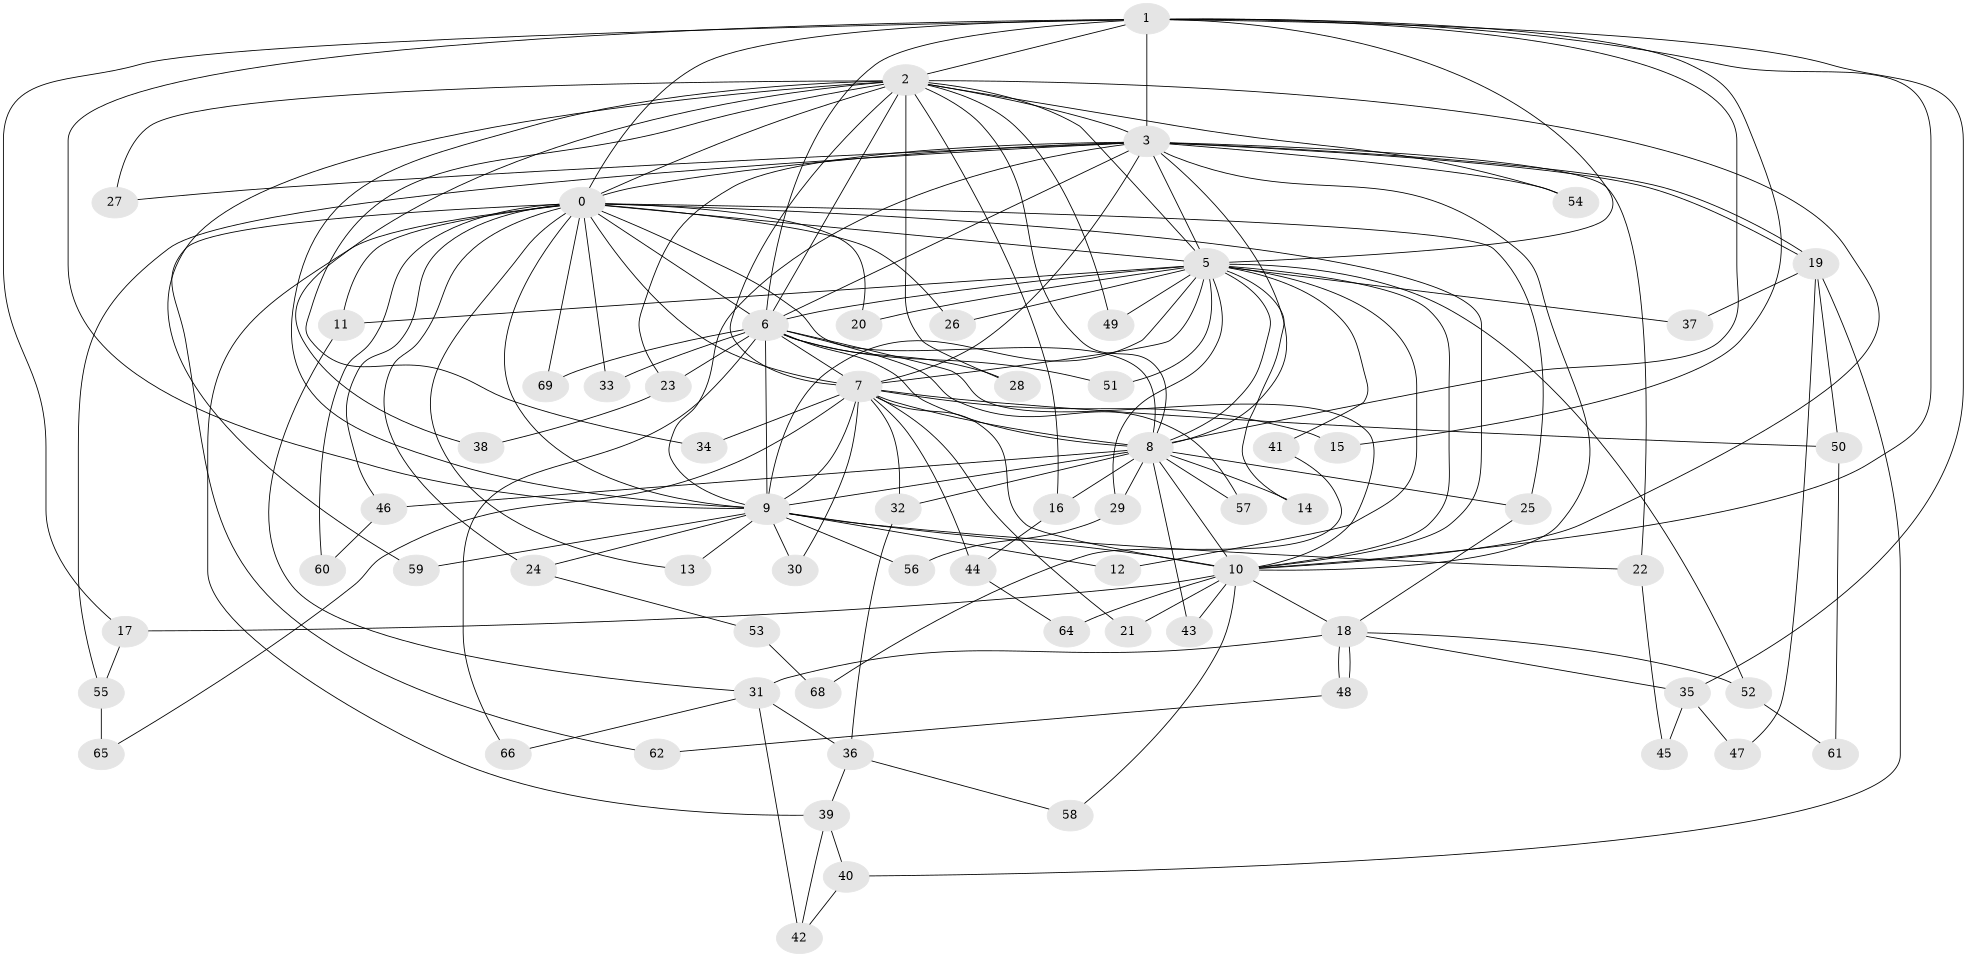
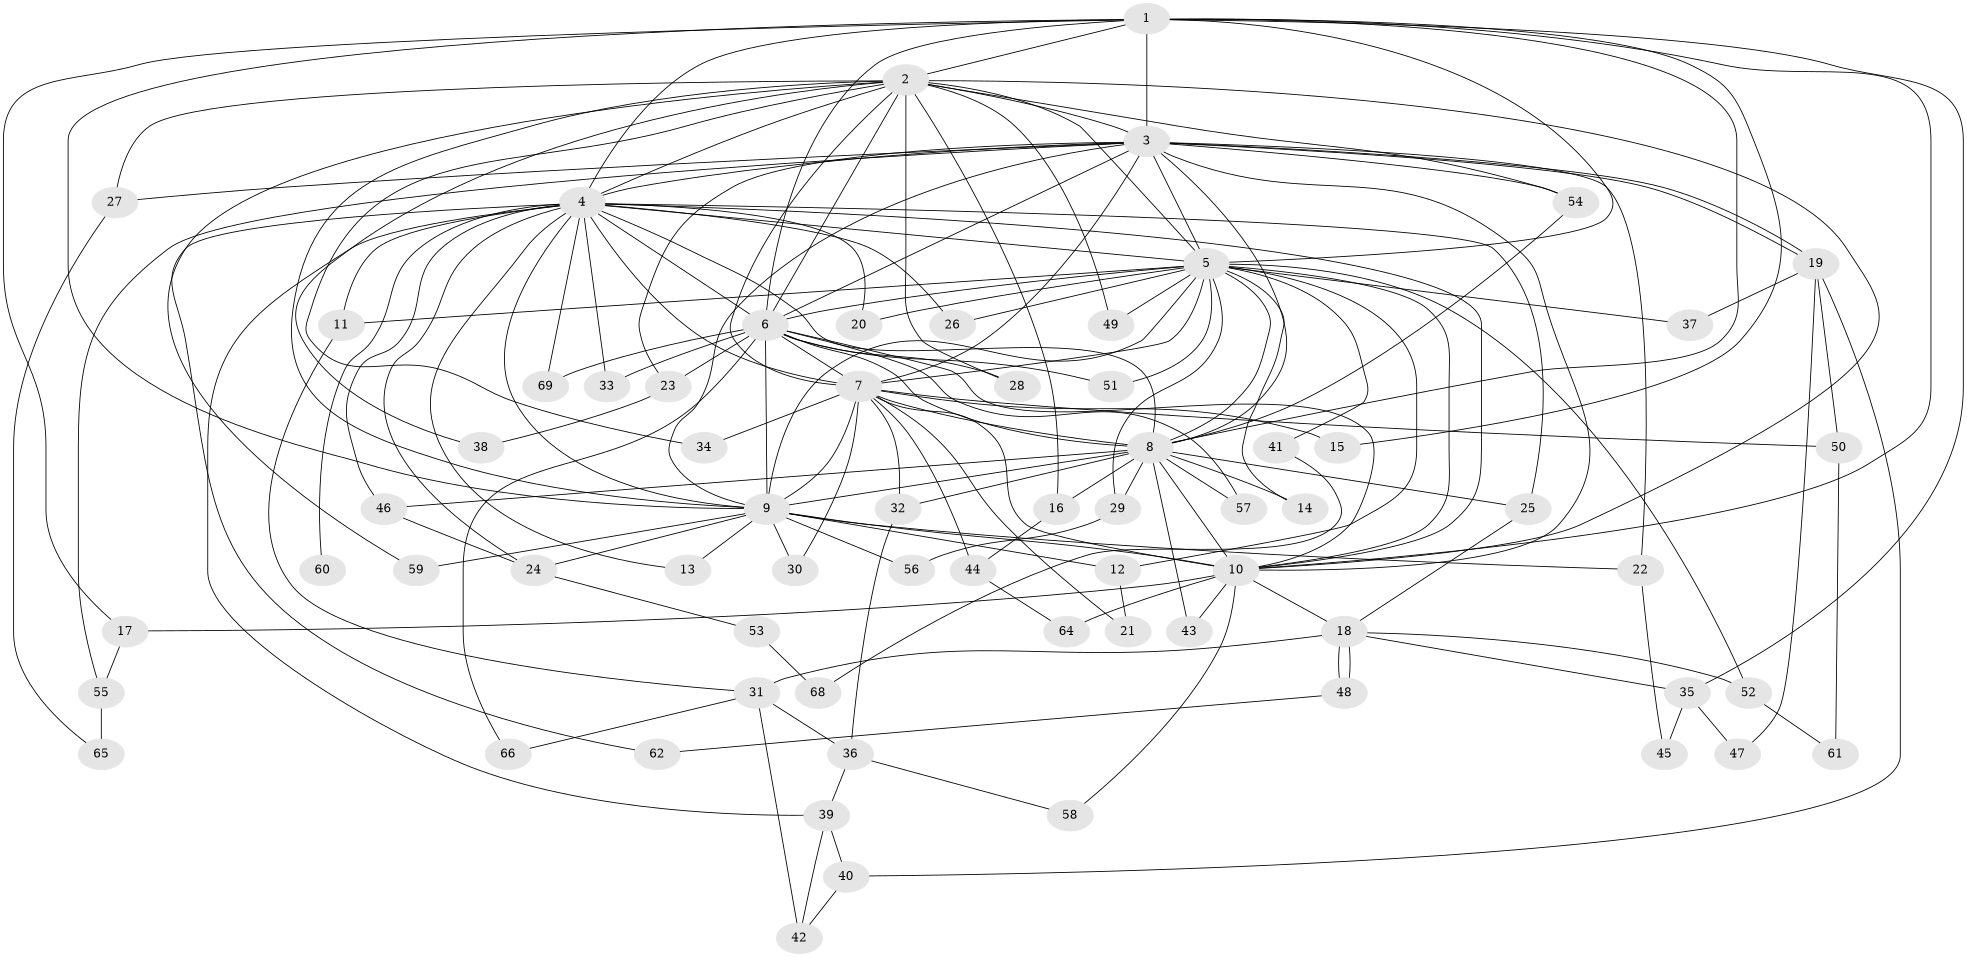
(582, 203) -> (582, 203)
(1035, 264) -> (1382, 355)
(441, 529) -> (14, 482)
(353, 540) -> (459, 540)
(1188, 598) -> (1123, 601)
